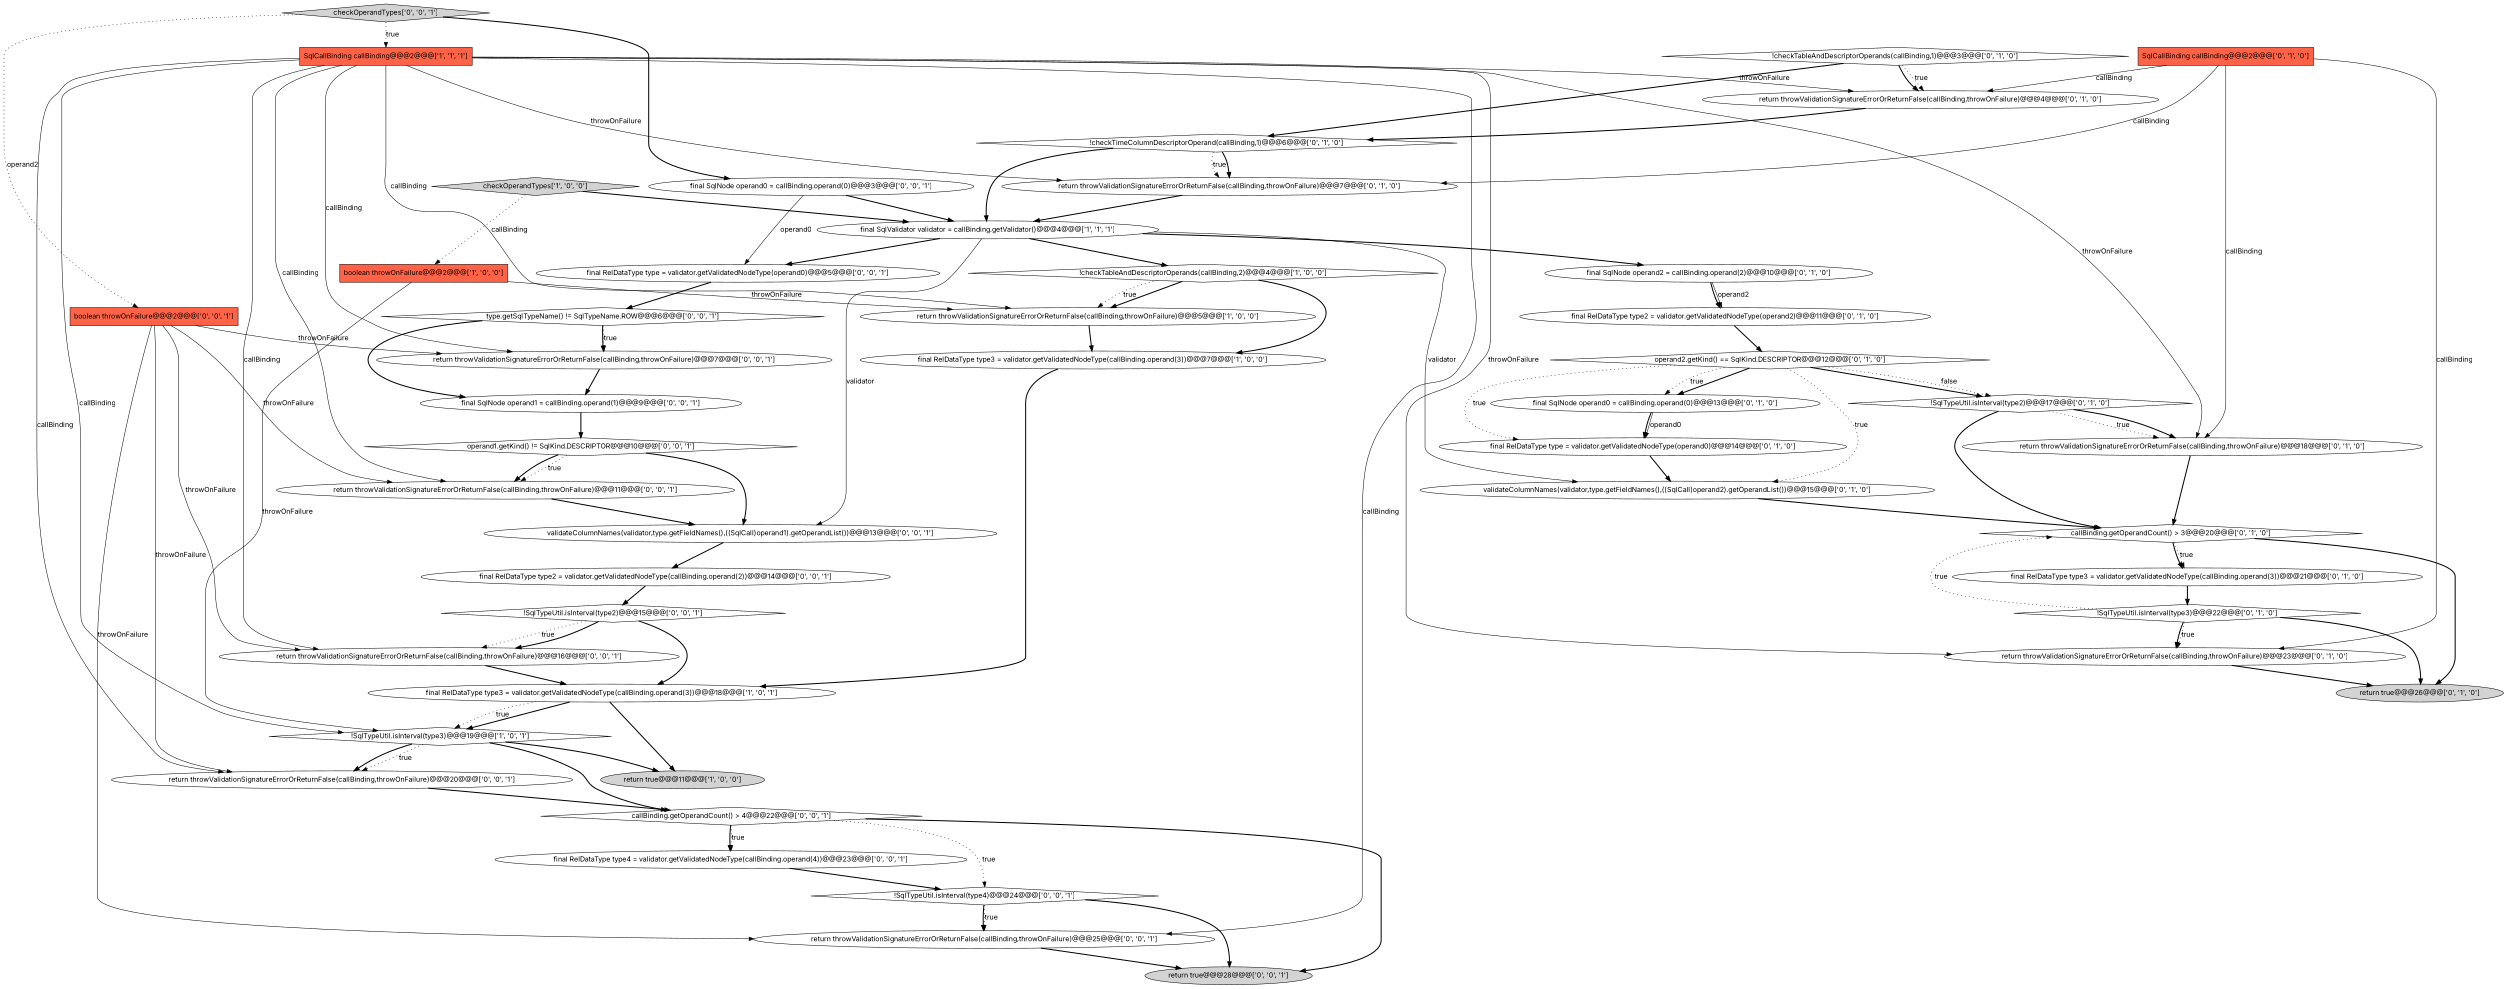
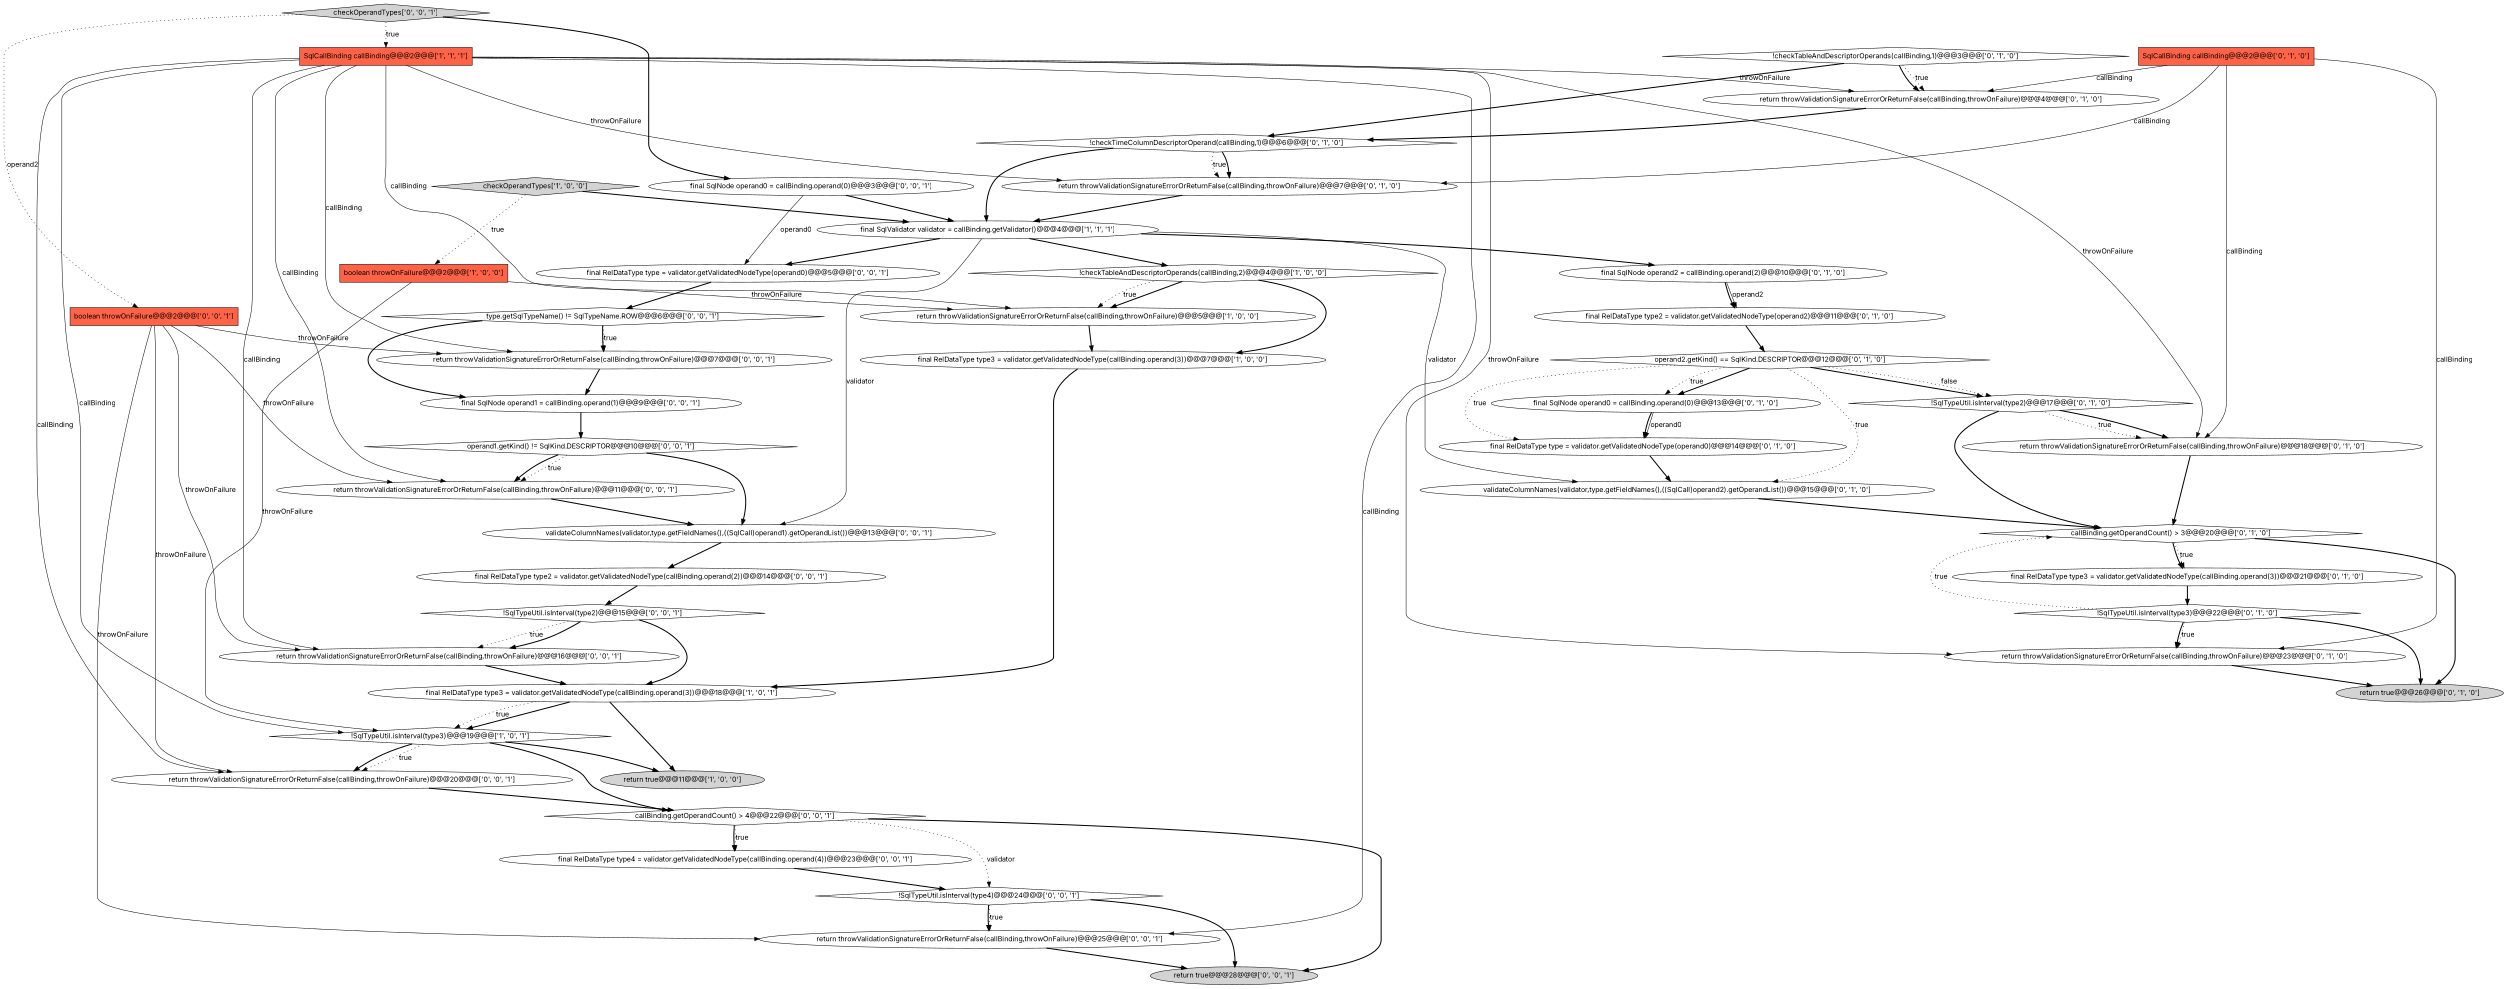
(509, 230) -> (498, 230)
(989, 860) -> (1001, 860)
